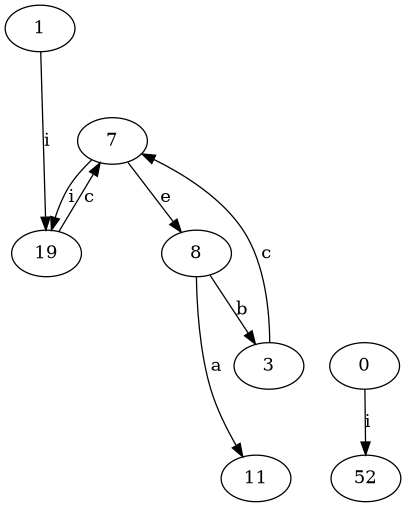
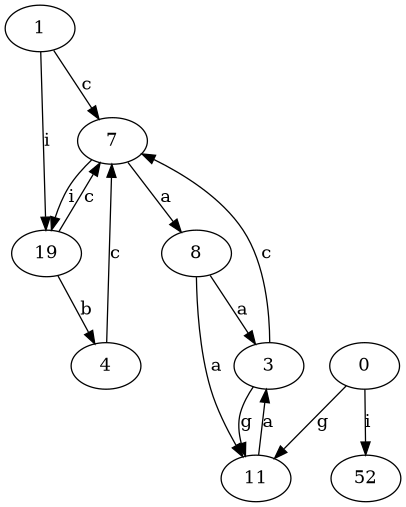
none -> (73, 79)
(166, 197) -> (166, 197)
(242, 310) -> (242, 310)
none -> (106, 366)
none -> (240, 414)
none -> (315, 417)
none -> (262, 429)
